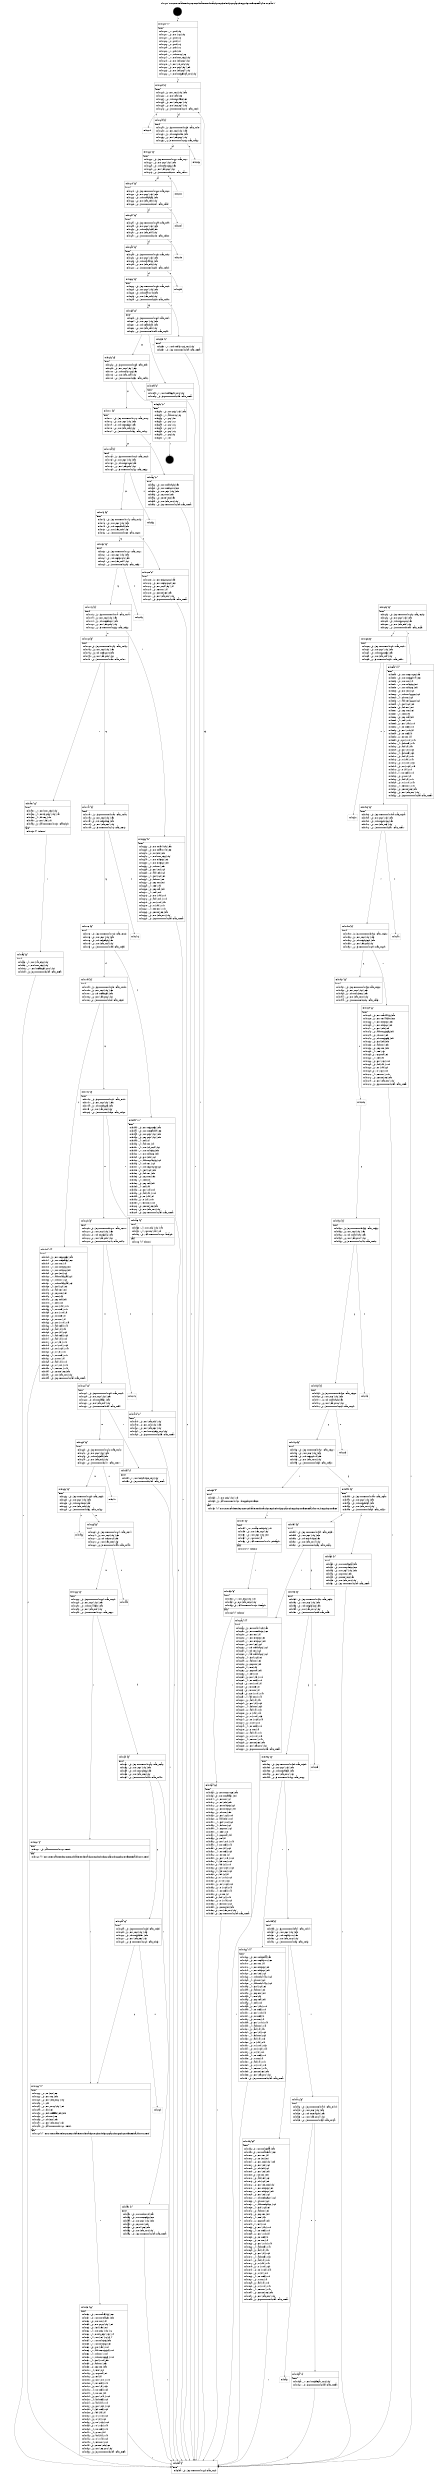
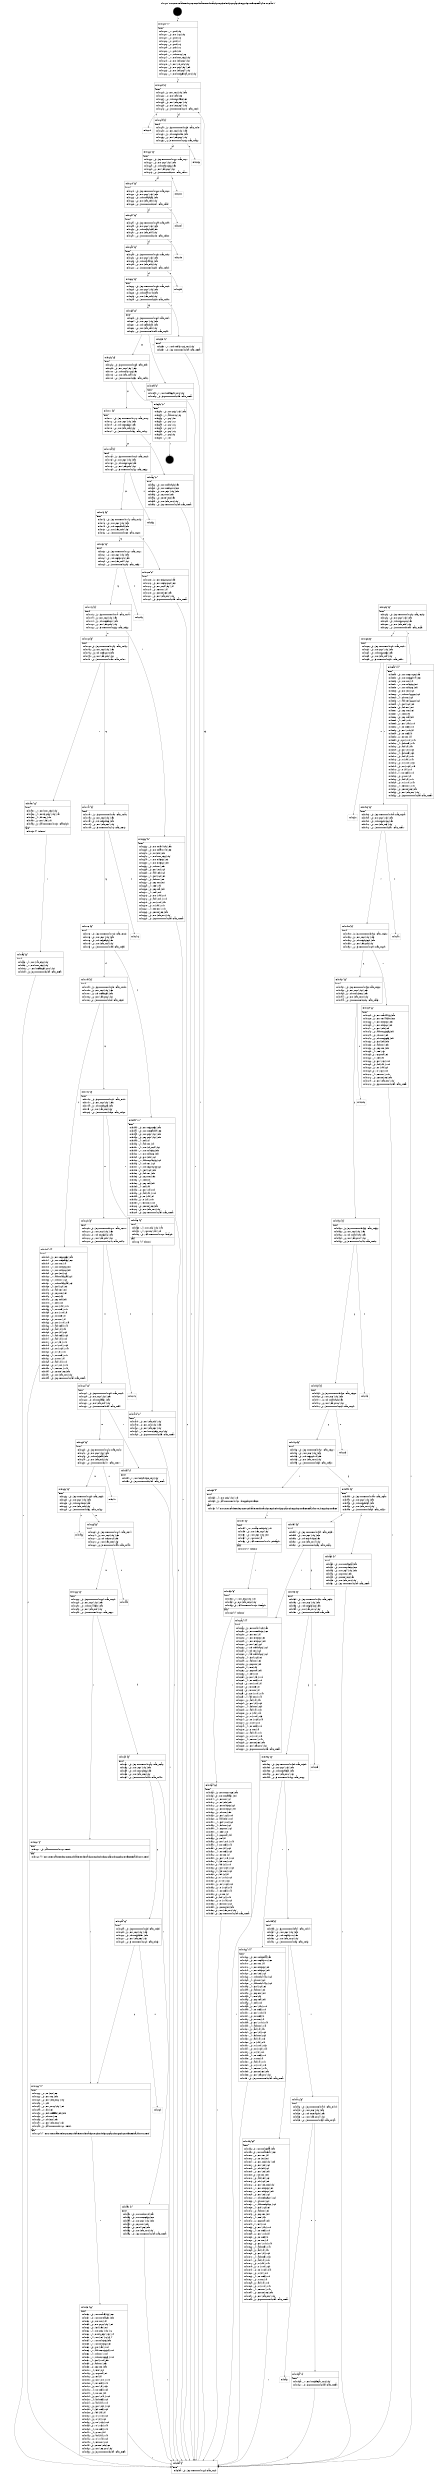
(174, 183) -> (174, 183)
(359, 1161) -> (354, 1110)
